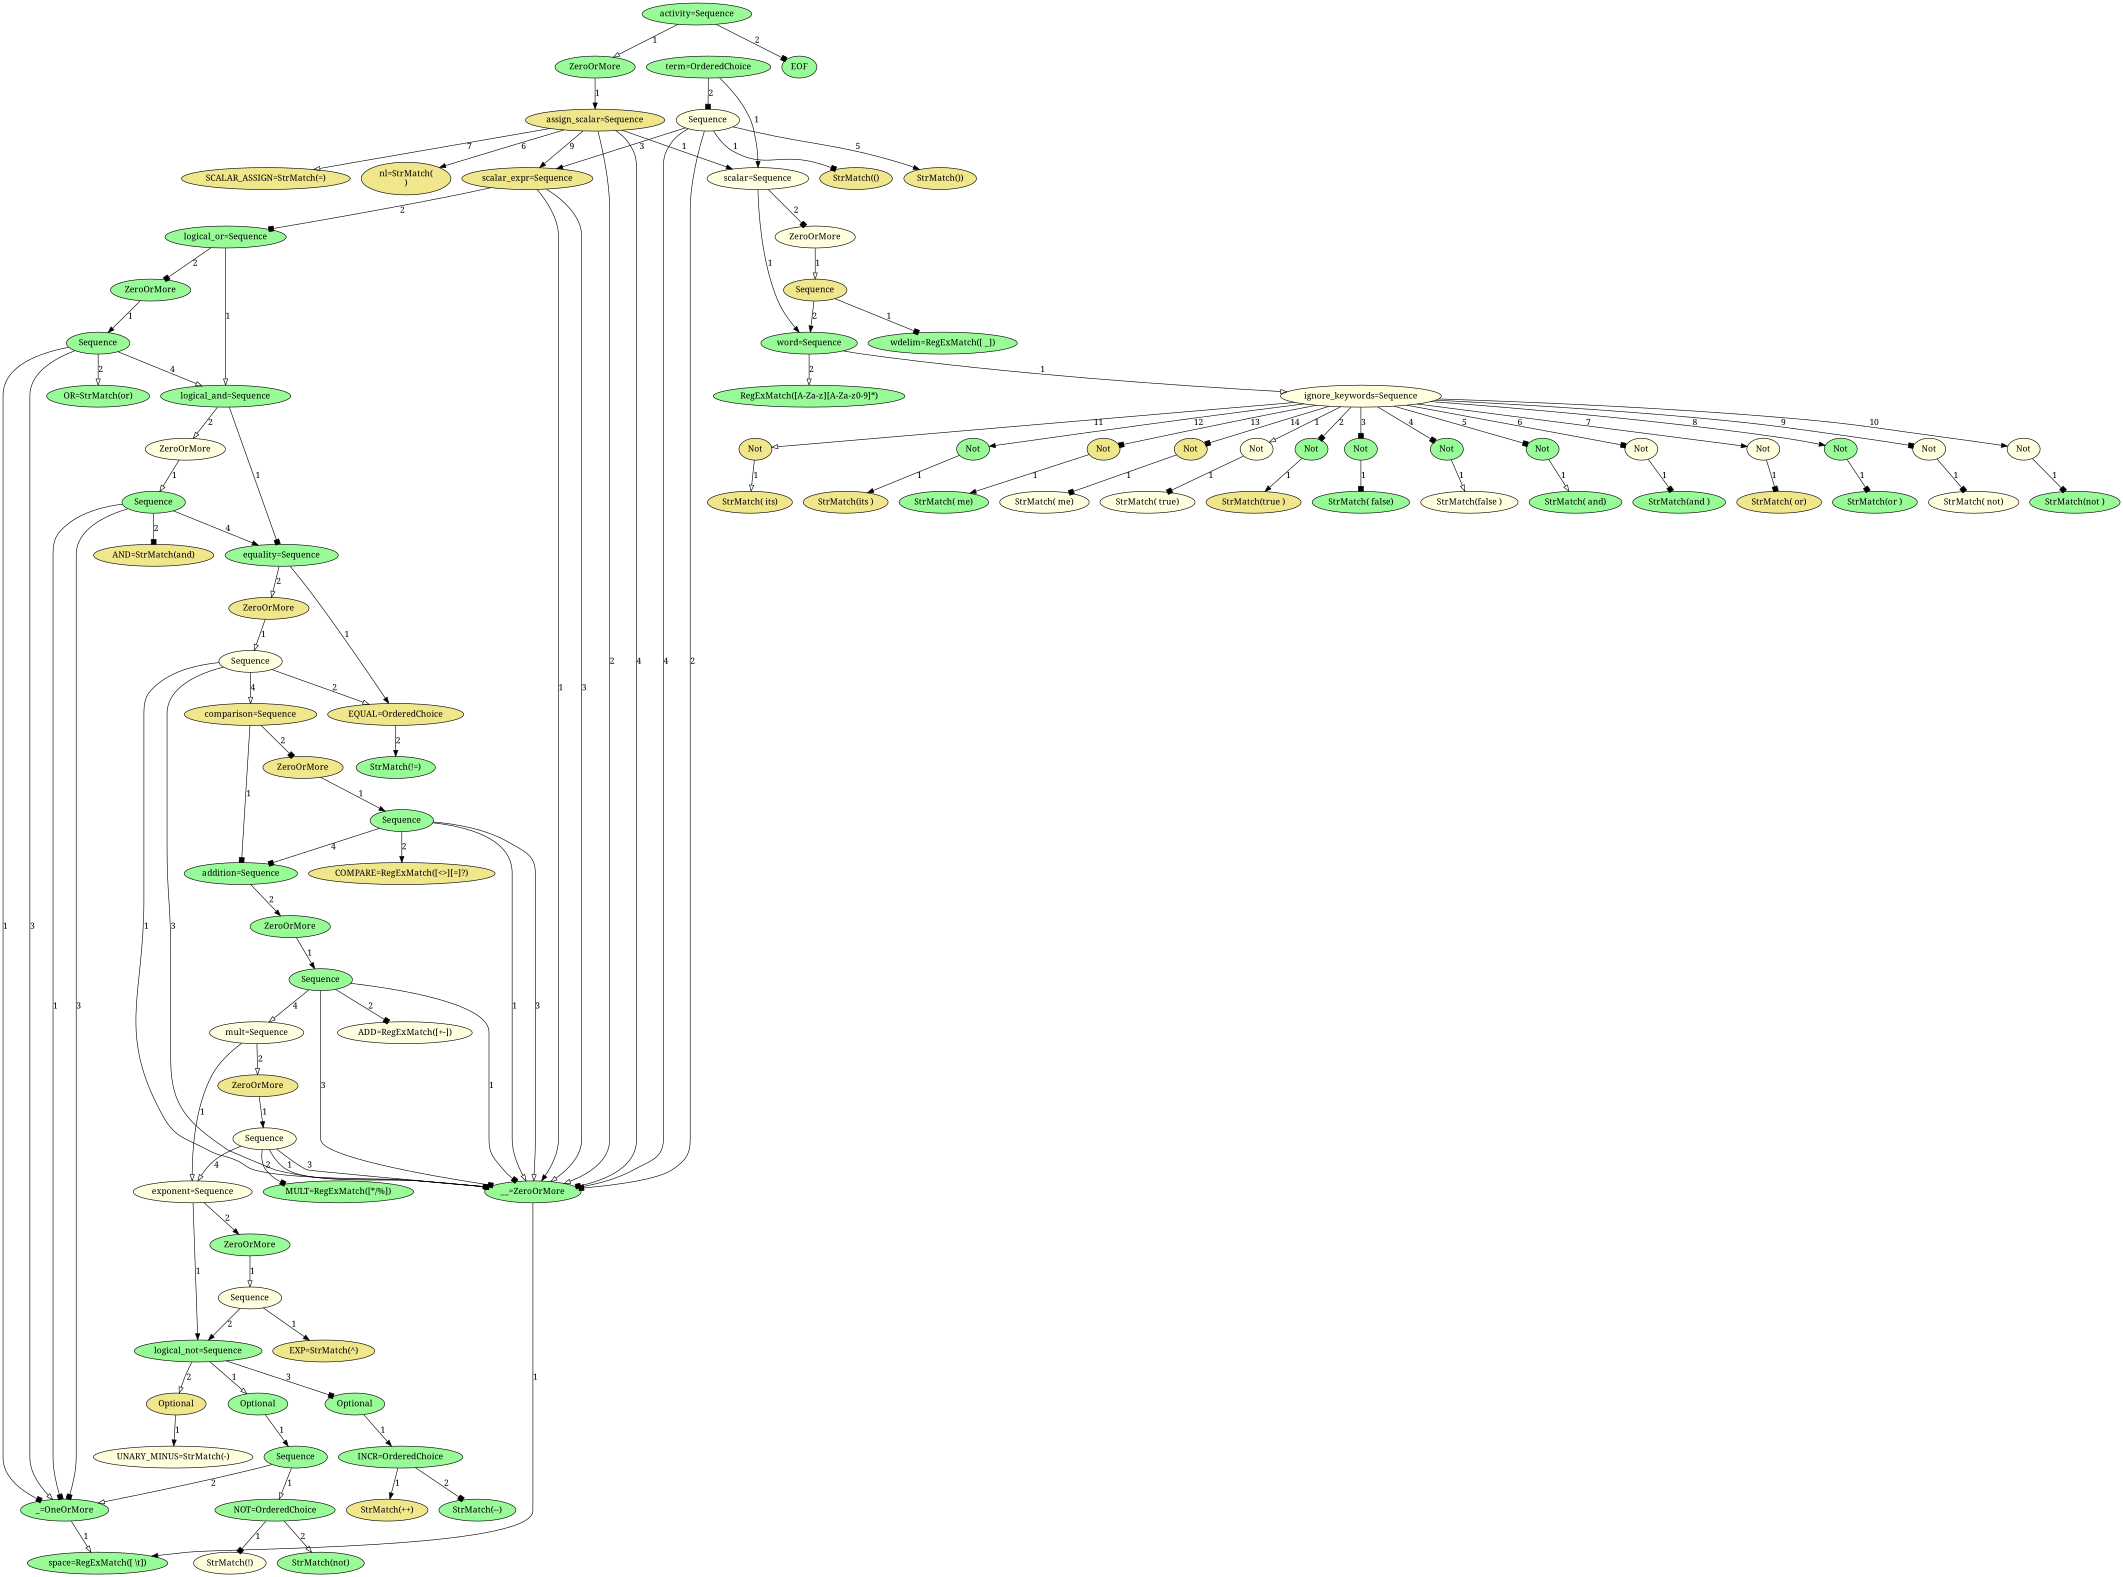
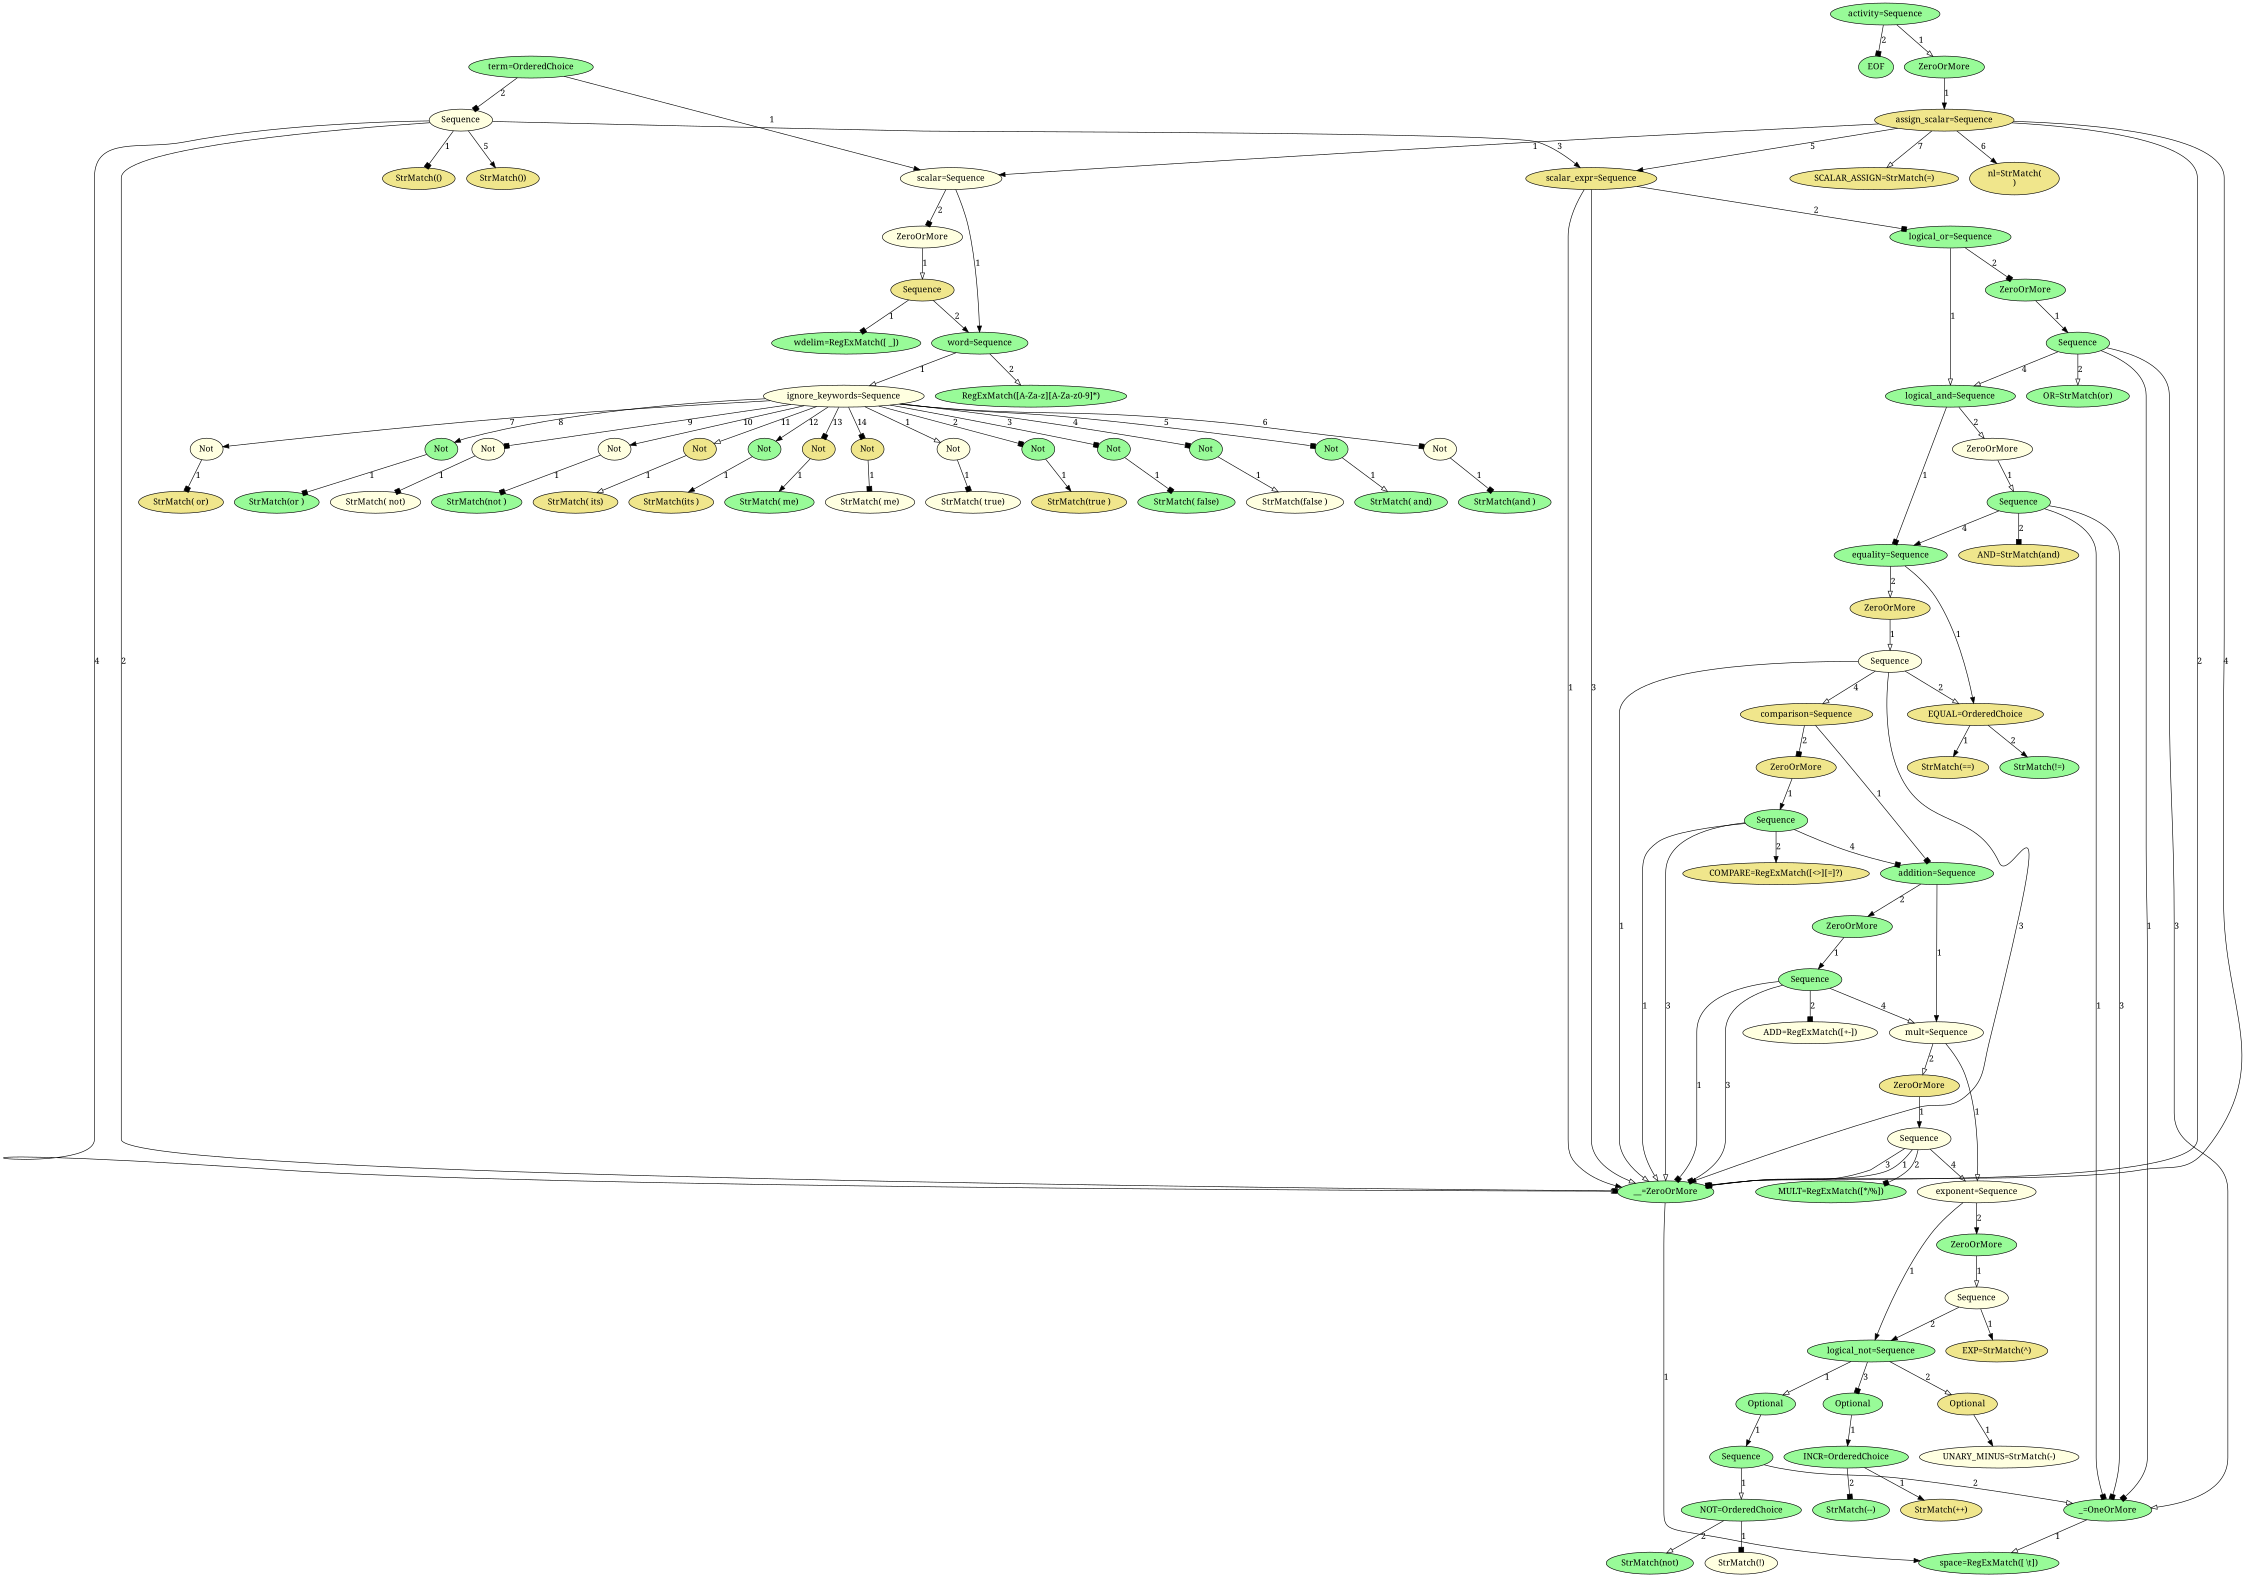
(572, 147) -> (1813, 147)
none -> (1948, 767)
none -> (1937, 950)
